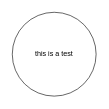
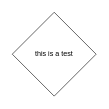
(54, 54) -> (54, 54)
